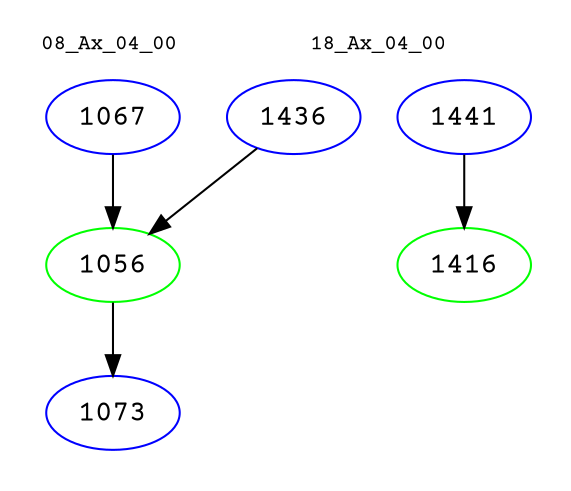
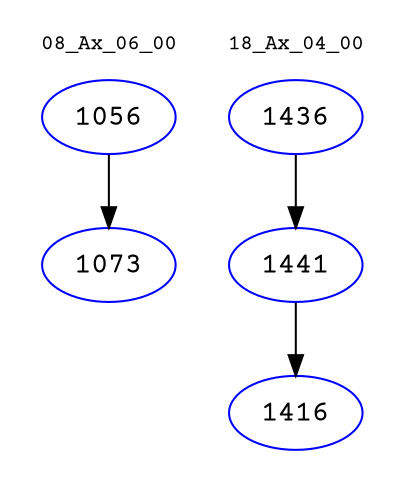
(110, 44) -> (110, 44)
(113, 117) -> none
(225, 174) -> (296, 181)
(113, 265) -> (109, 117)
(464, 265) -> (296, 413)
